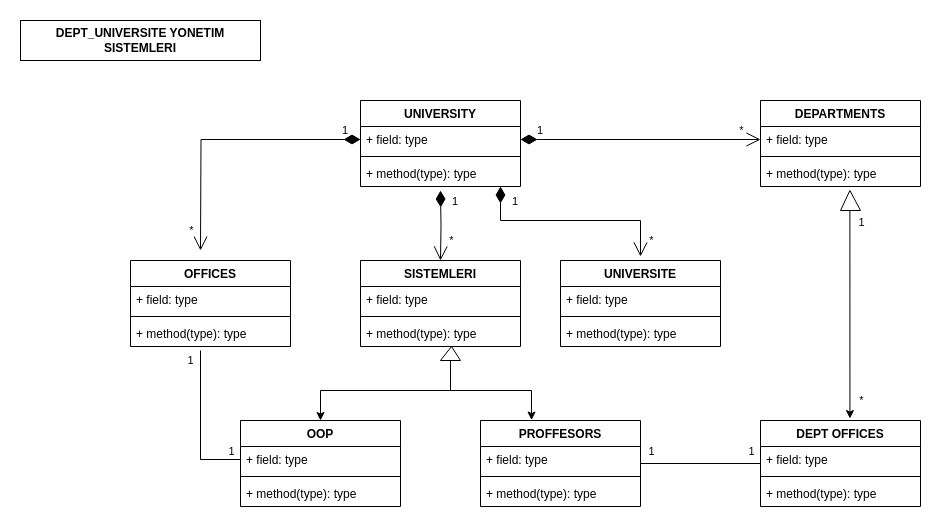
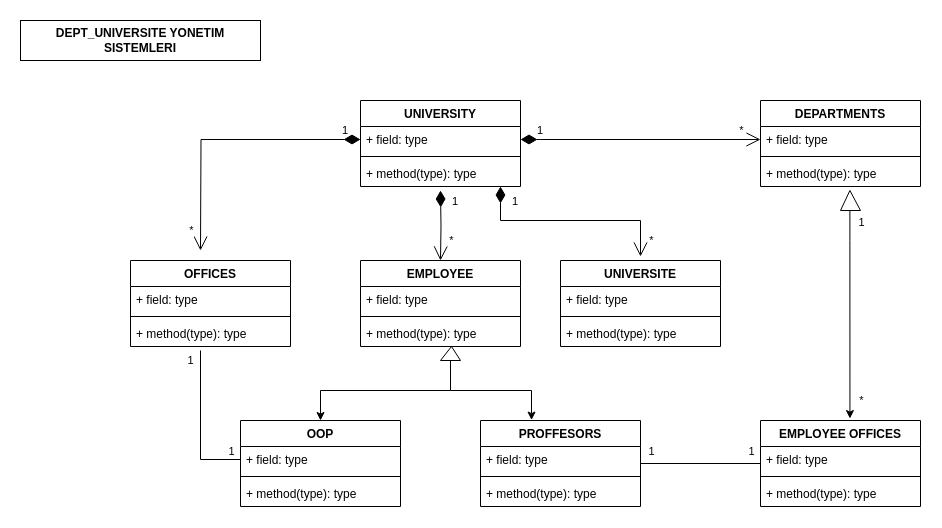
(440, 274) -> (440, 274)
(840, 434) -> (840, 434)
